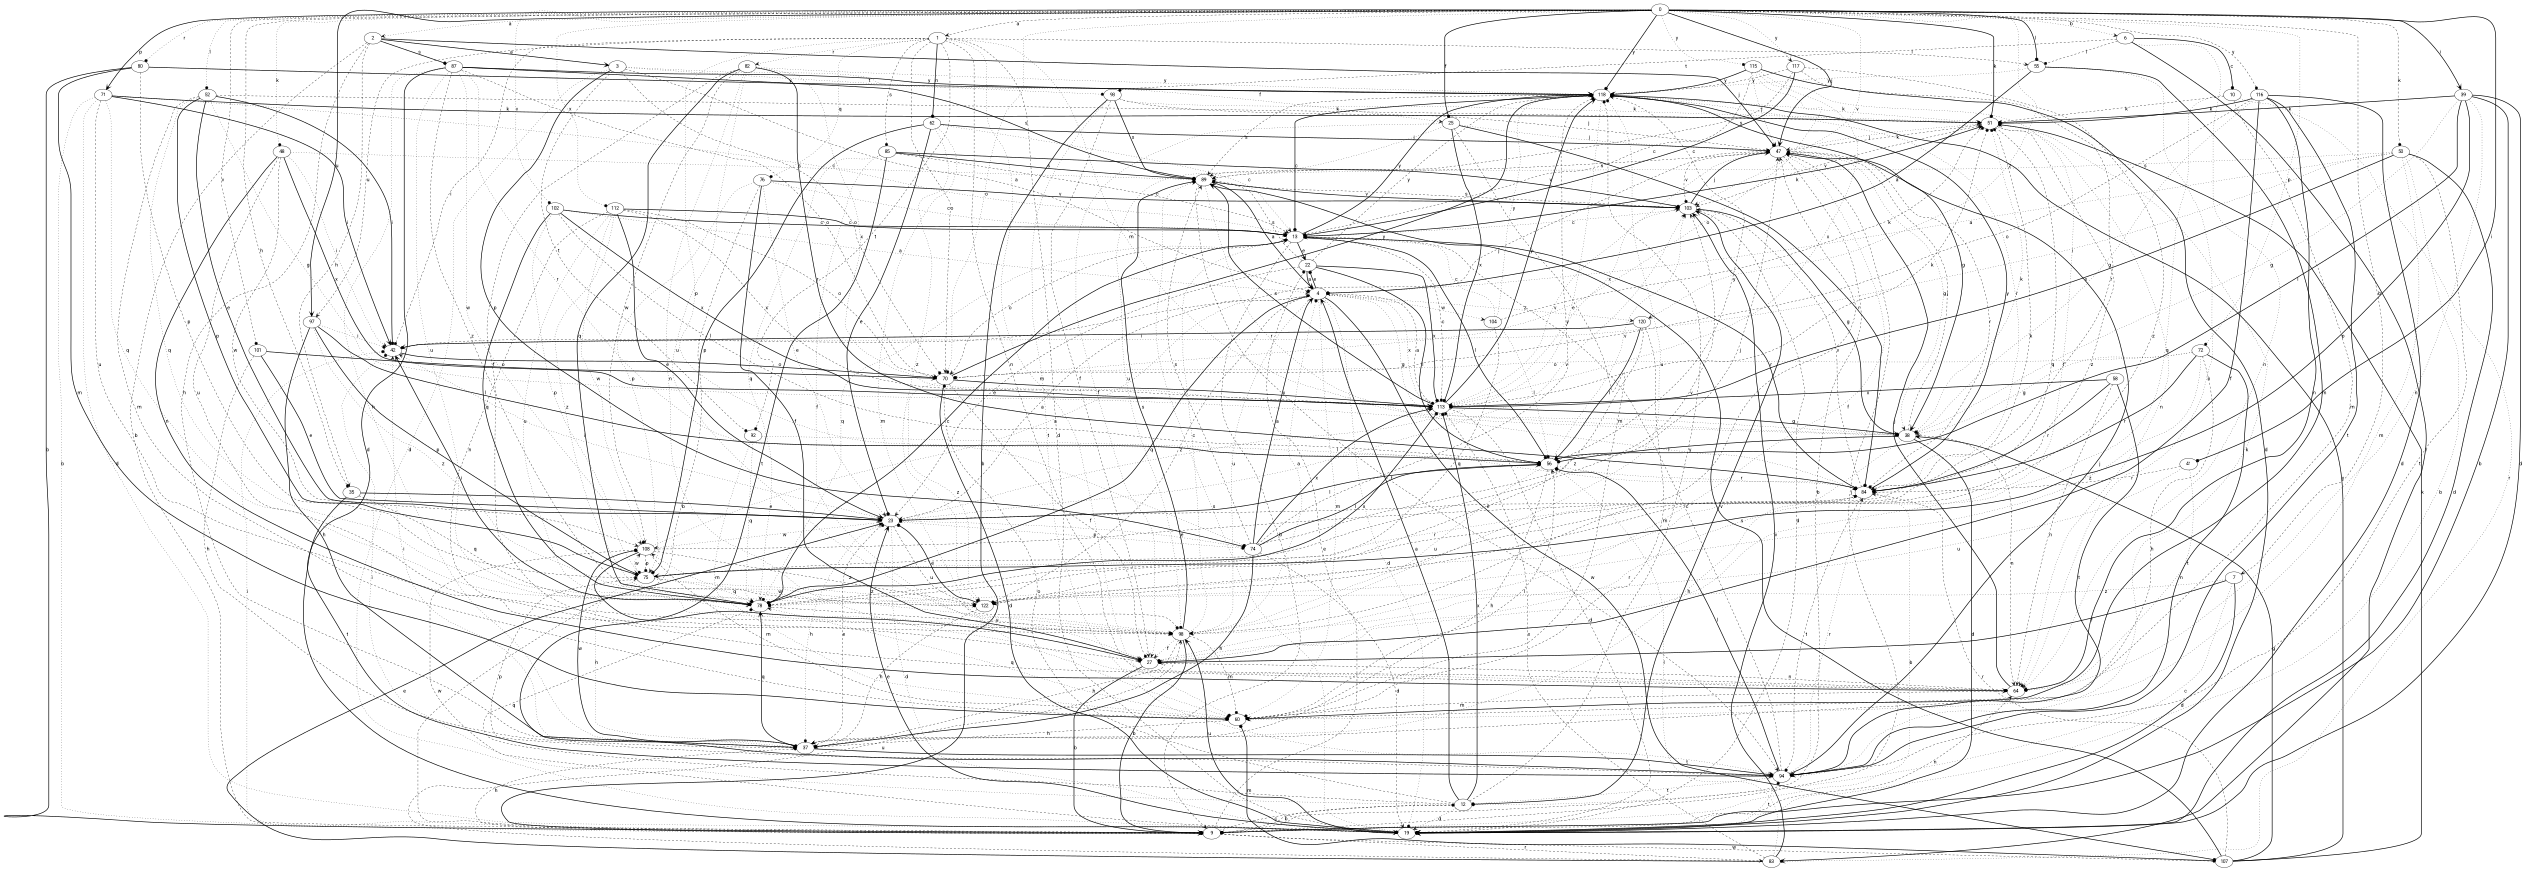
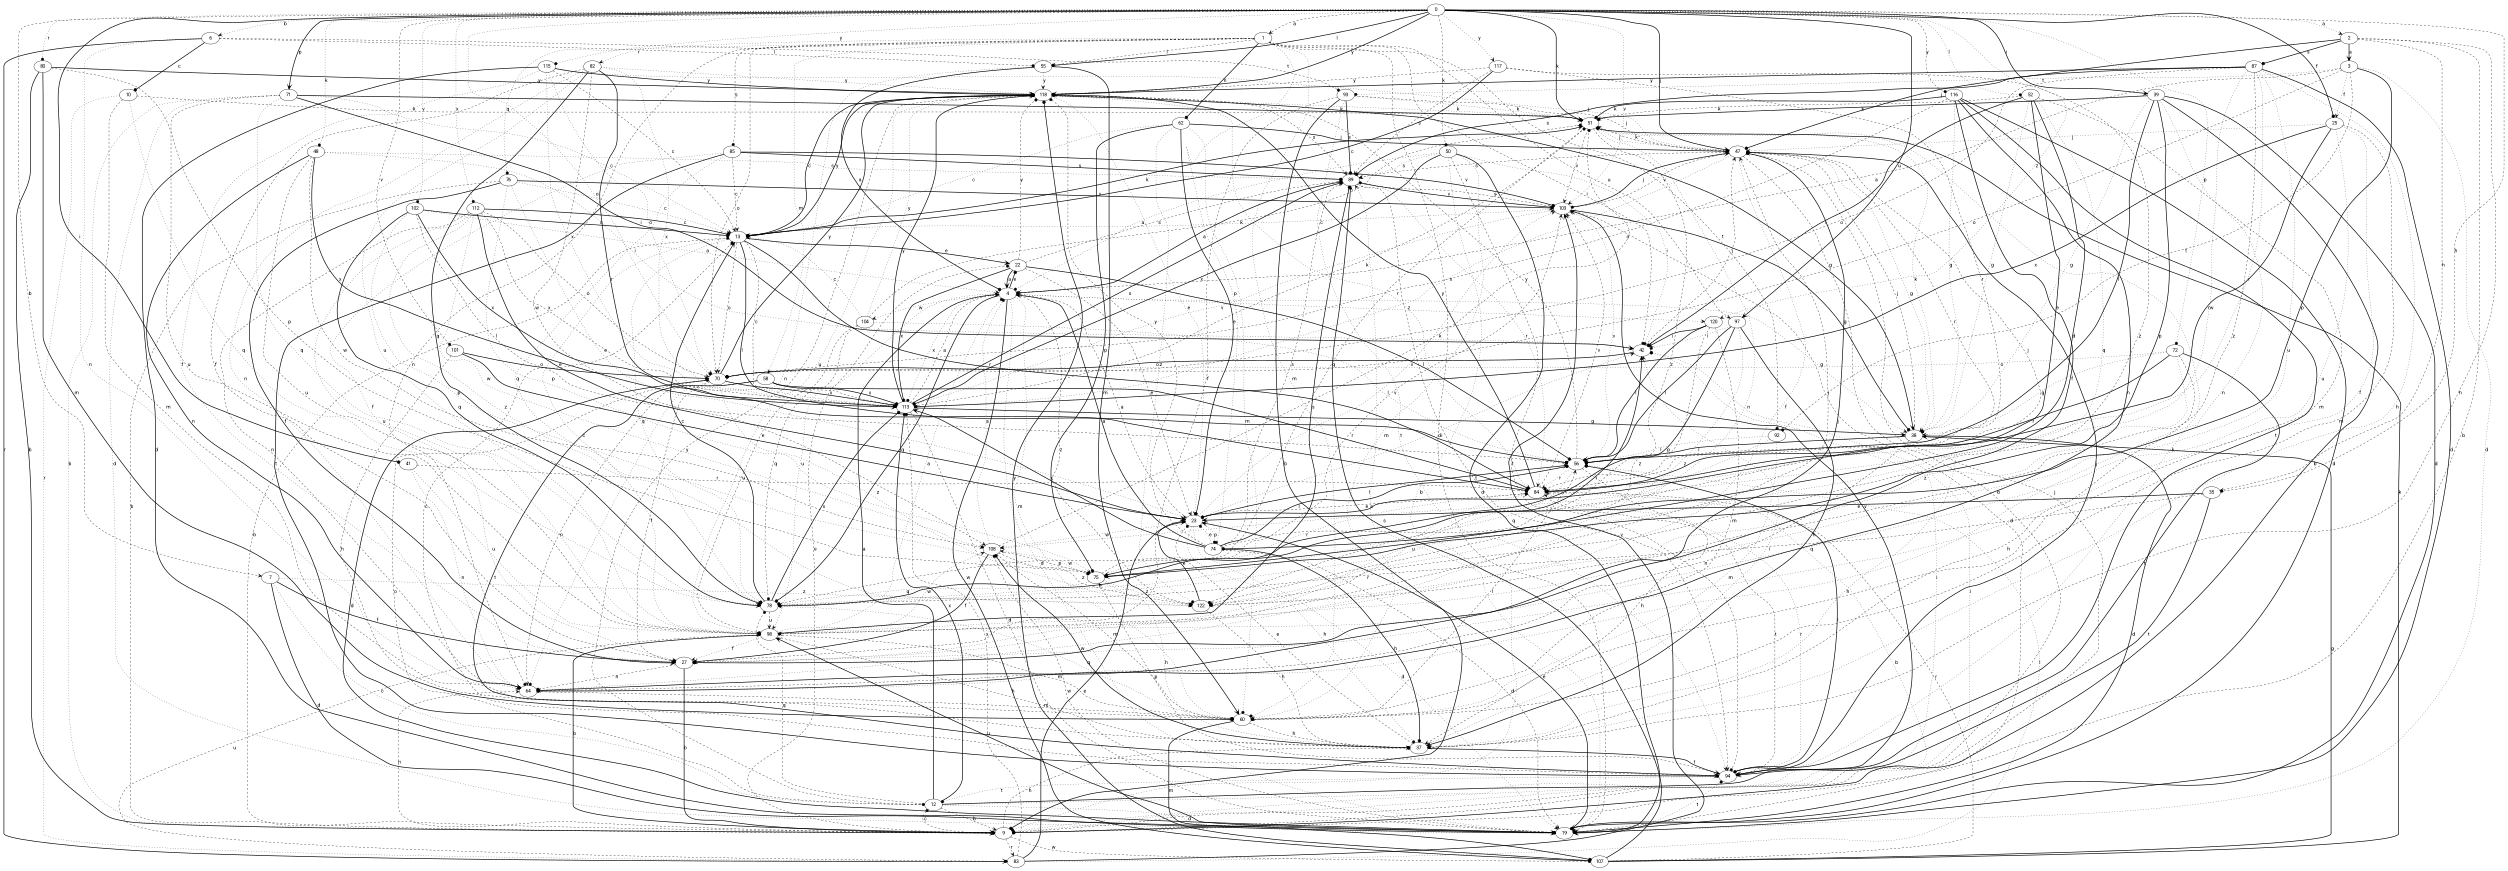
(218, 336) -> (2074, 336)
(1336, 394) -> (887, 50)
(1017, 615) -> (737, 488)
(762, 691) -> none
(1682, 844) -> (1379, 834)
